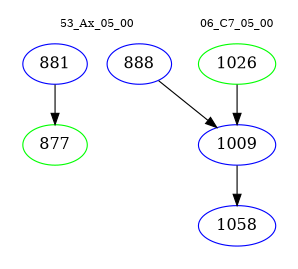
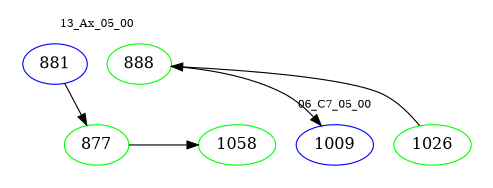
(97, 24) -> (97, 24)
(139, 64) -> (139, 64)
(237, 99) -> (308, 78)
(237, 180) -> (158, 145)
(237, 226) -> (237, 145)
